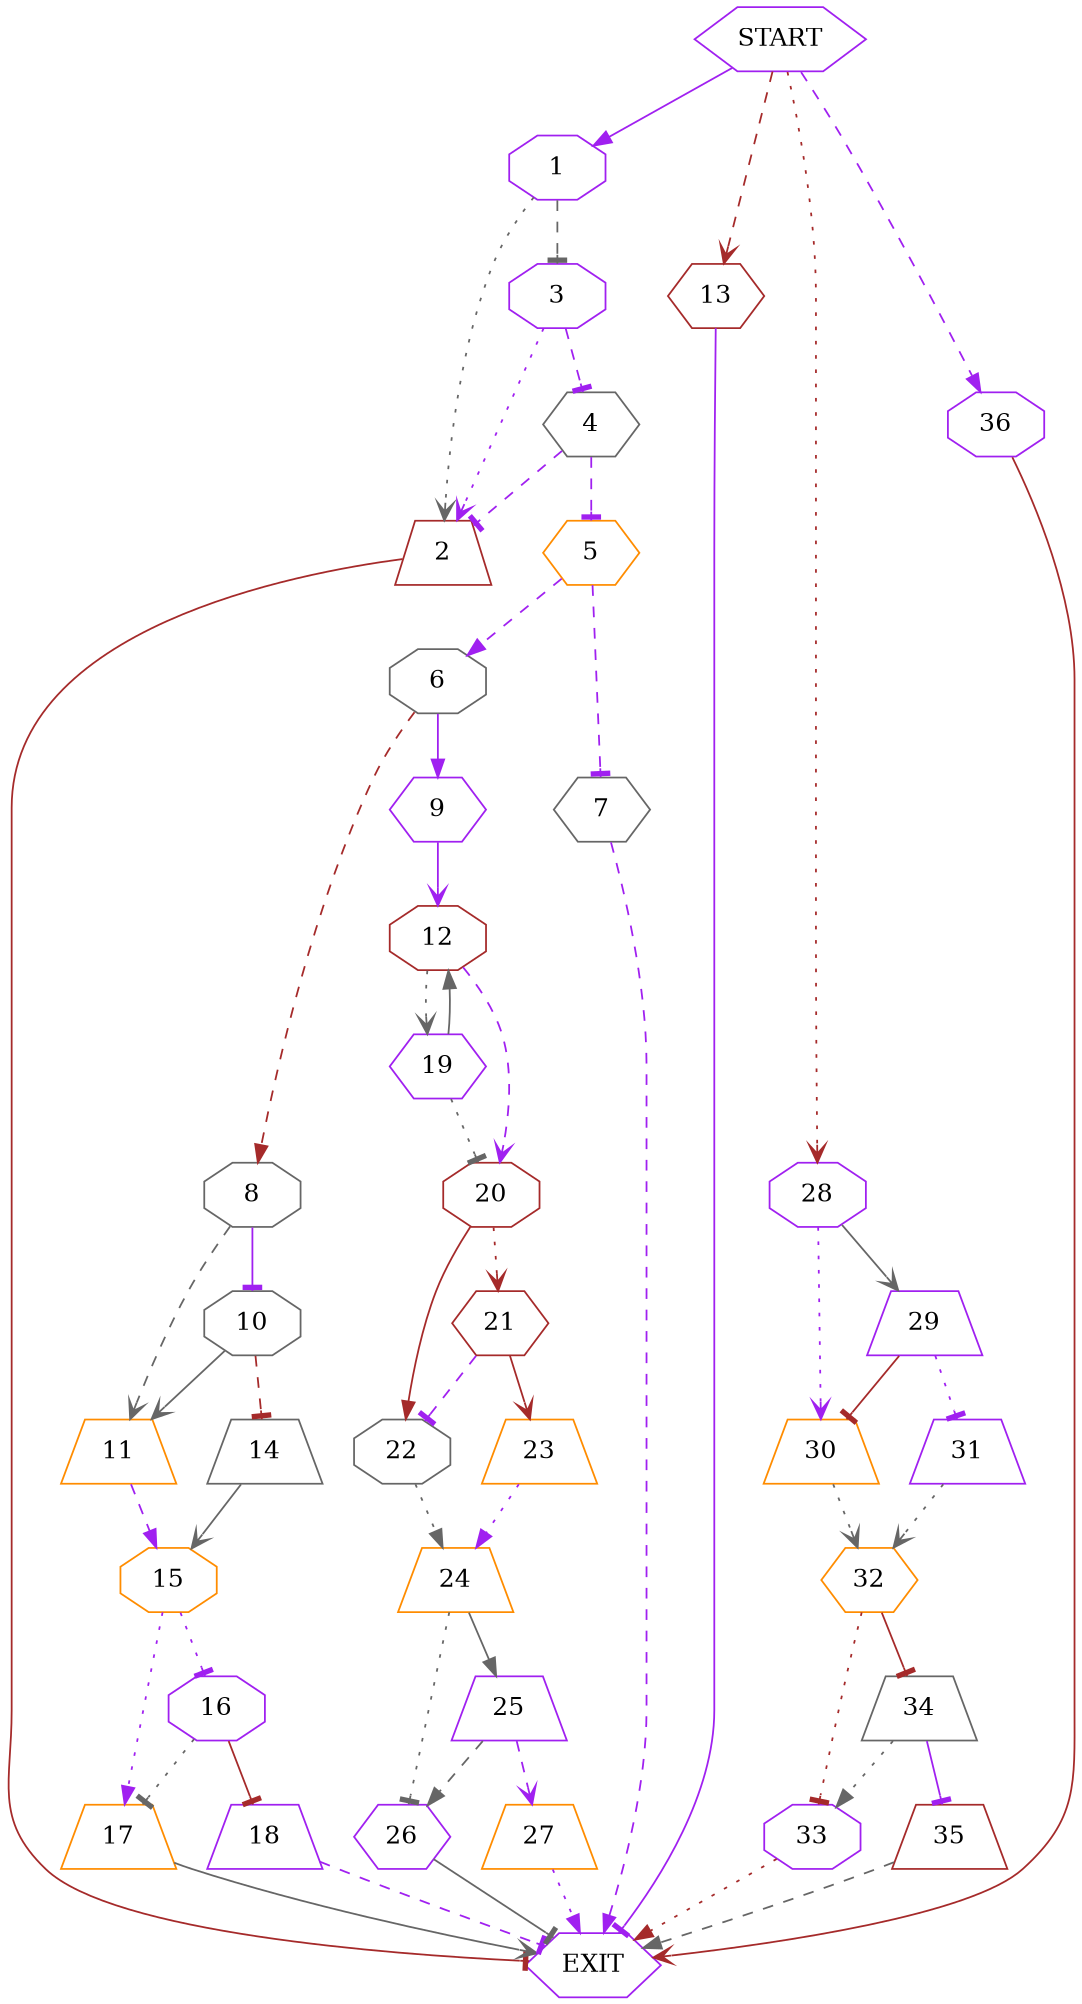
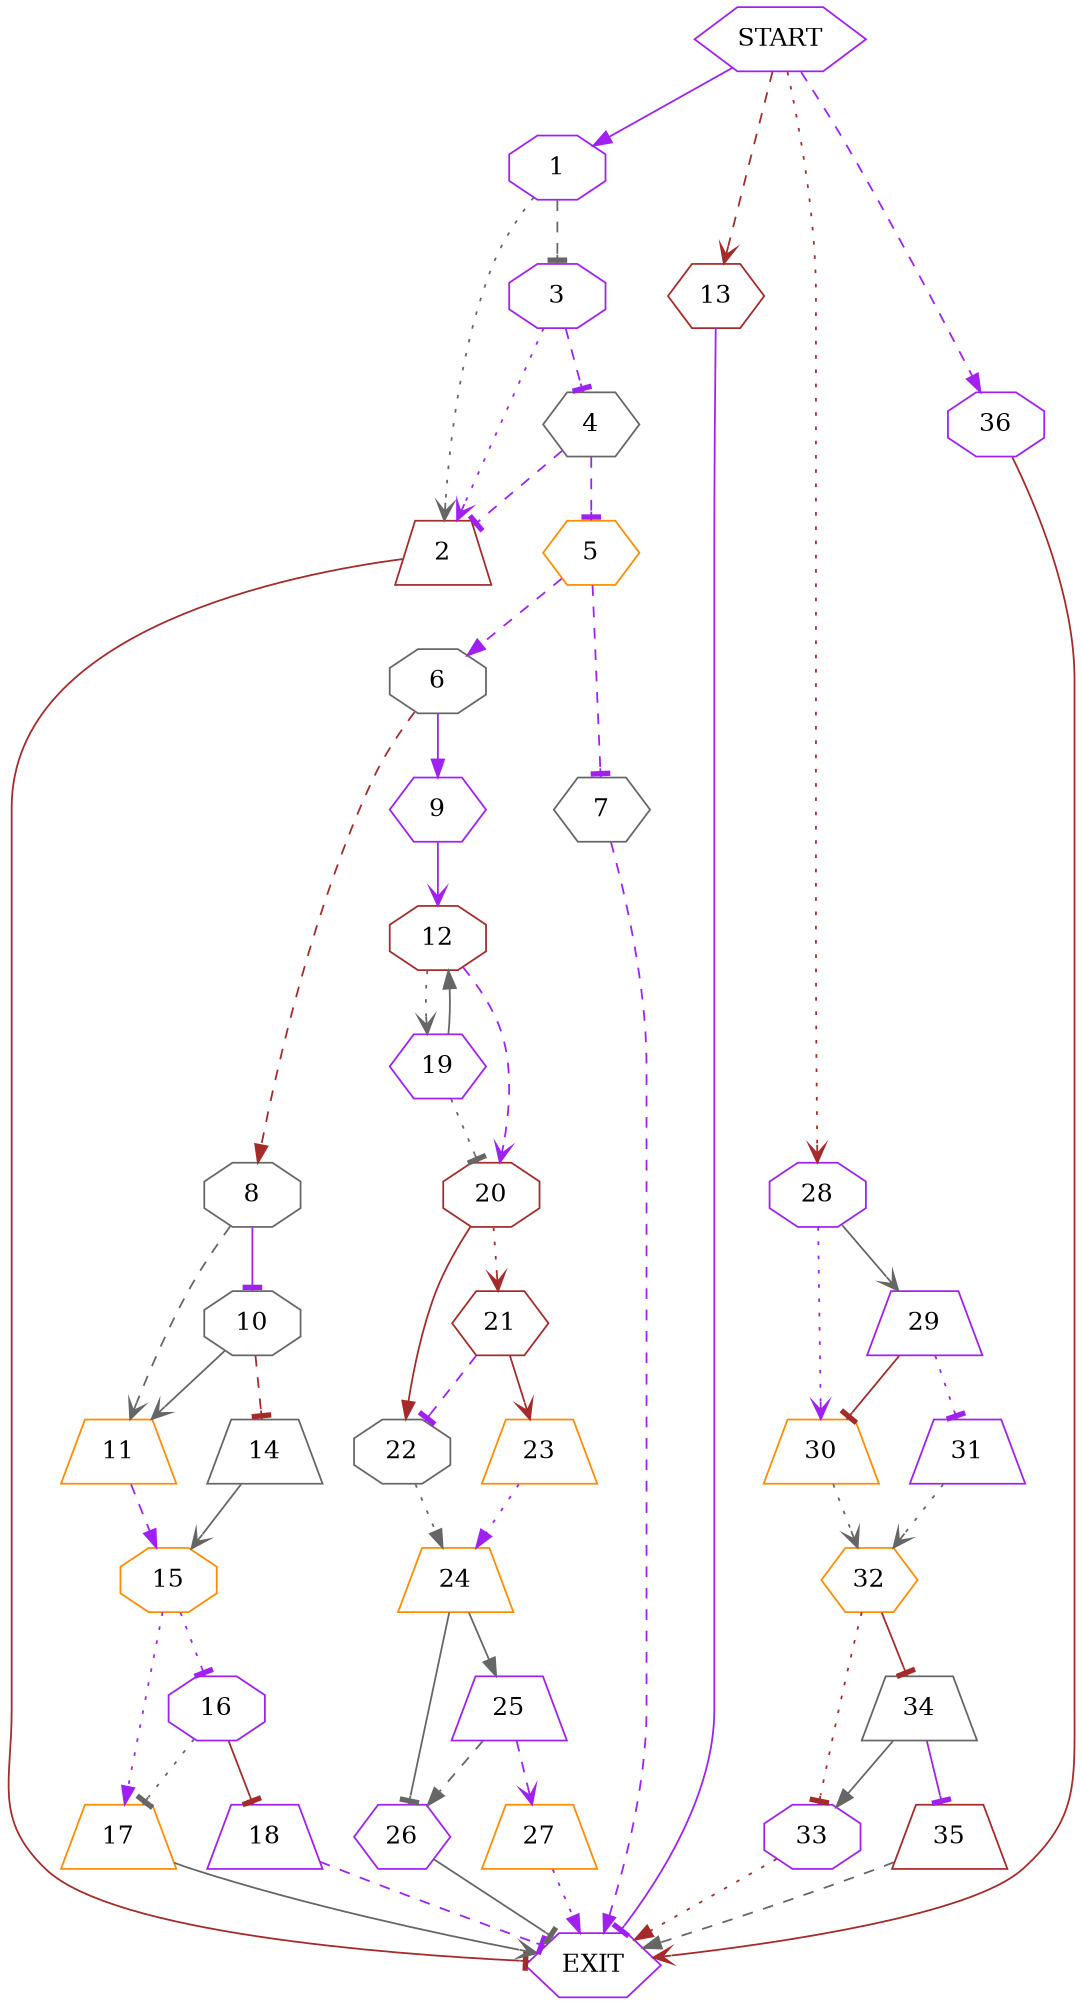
(430, 1704) -> (430, 1704)
(871, 1767) -> (871, 1767)
